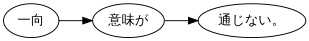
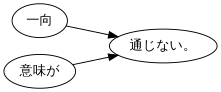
(71, 21) -> (87, 30)
